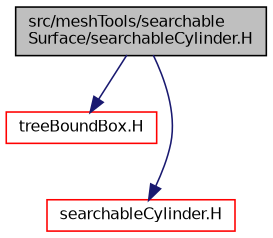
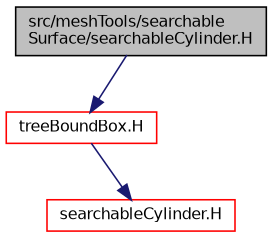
(172, 120) -> (107, 165)
